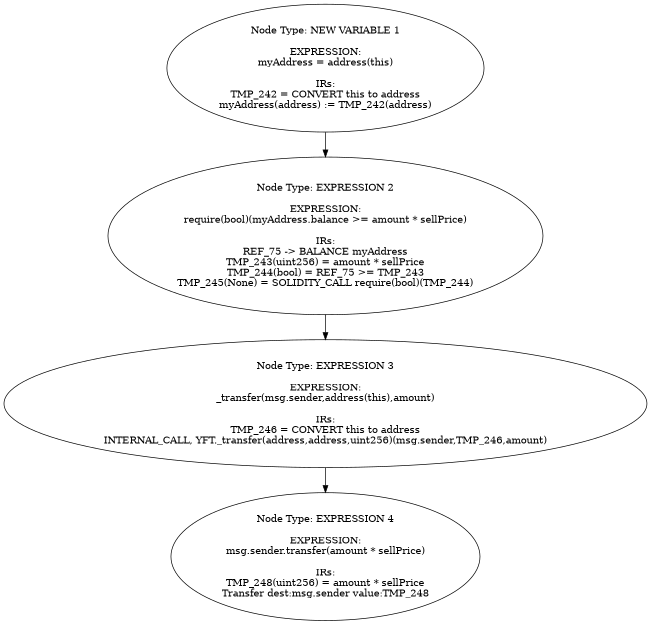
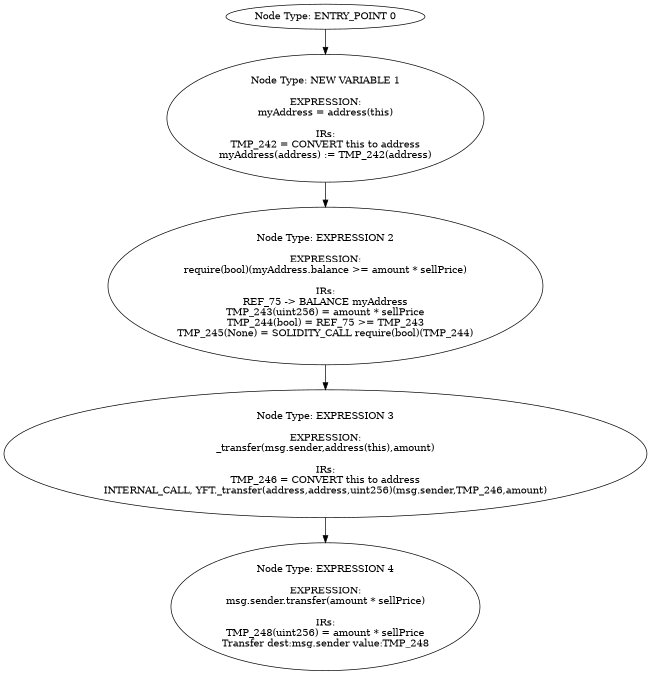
none -> (325, 17)
